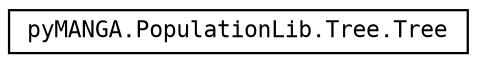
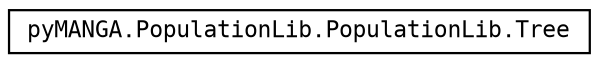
(238, 32) -> (299, 32)
